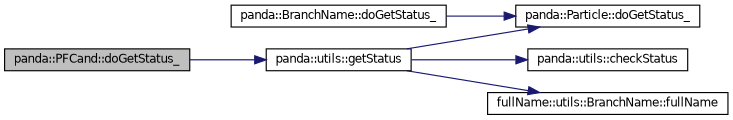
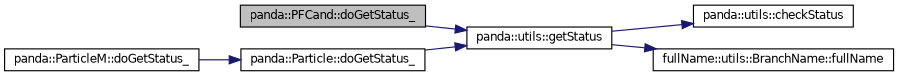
(339, 16) -> (102, 60)
(467, 39) -> (440, 48)
